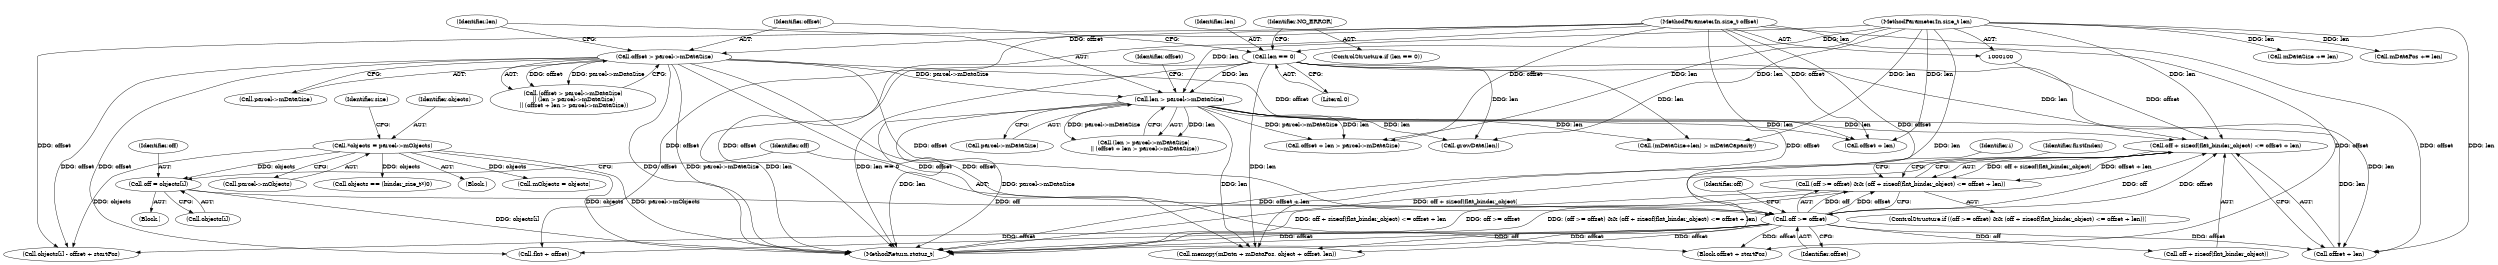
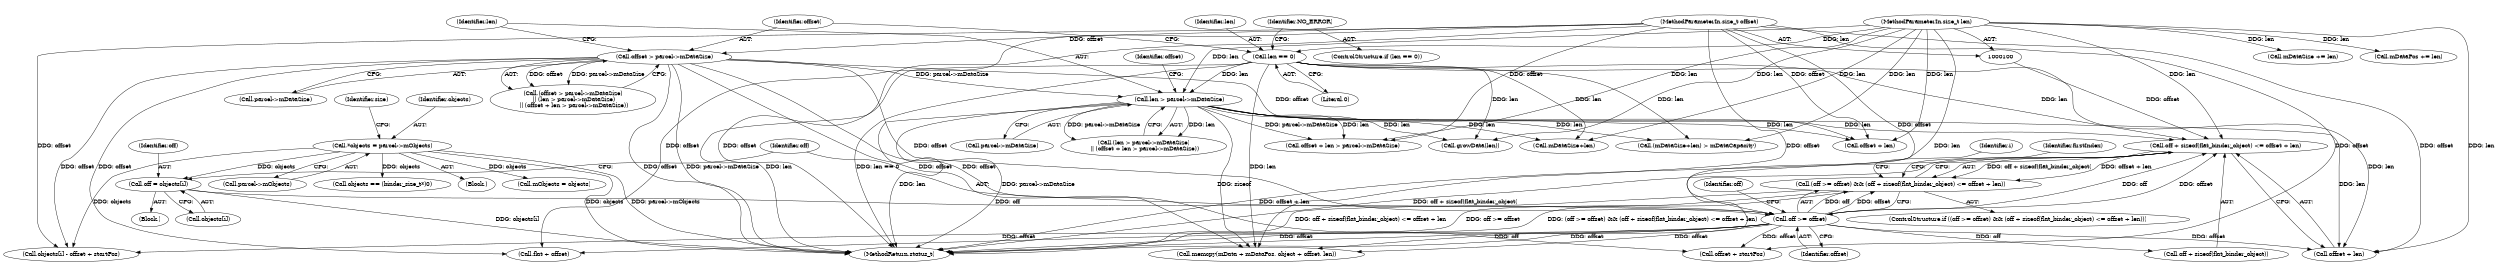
none -> (1564, 146)
(1234, 185) -> (1234, 185)
(1732, 254) -> (1732, 254)
